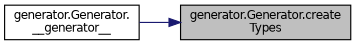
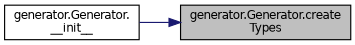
(72, 22) -> (72, 22)
